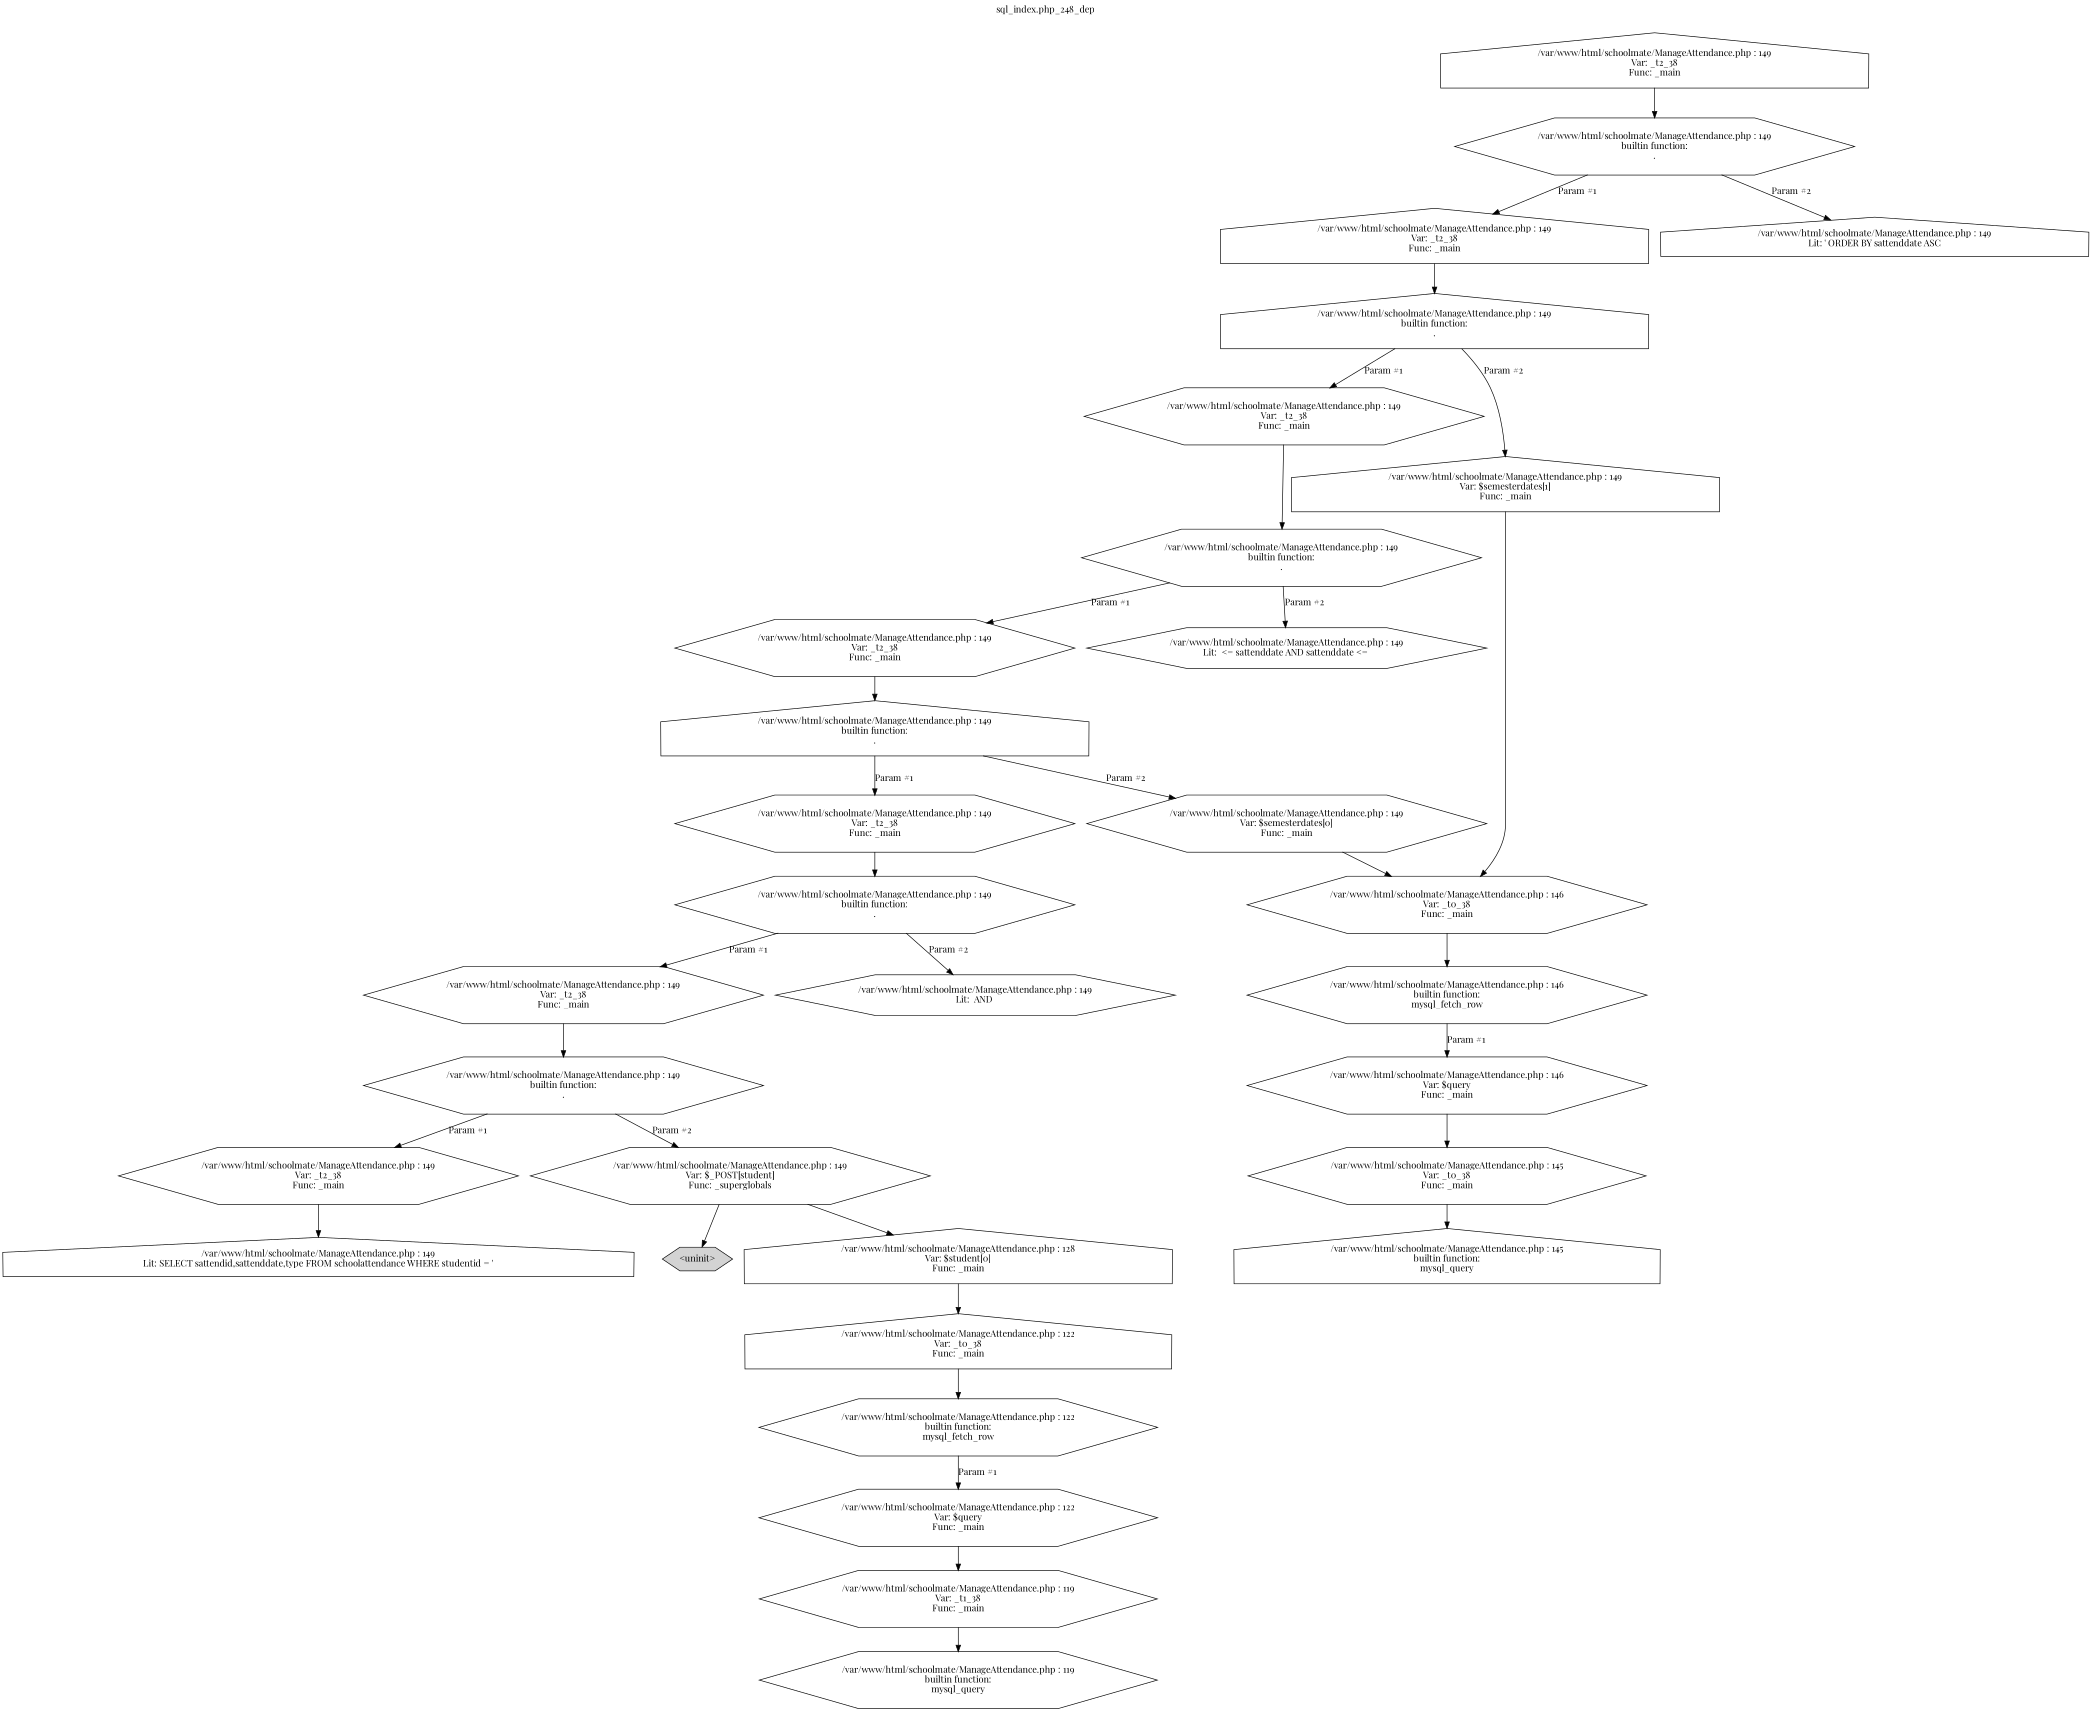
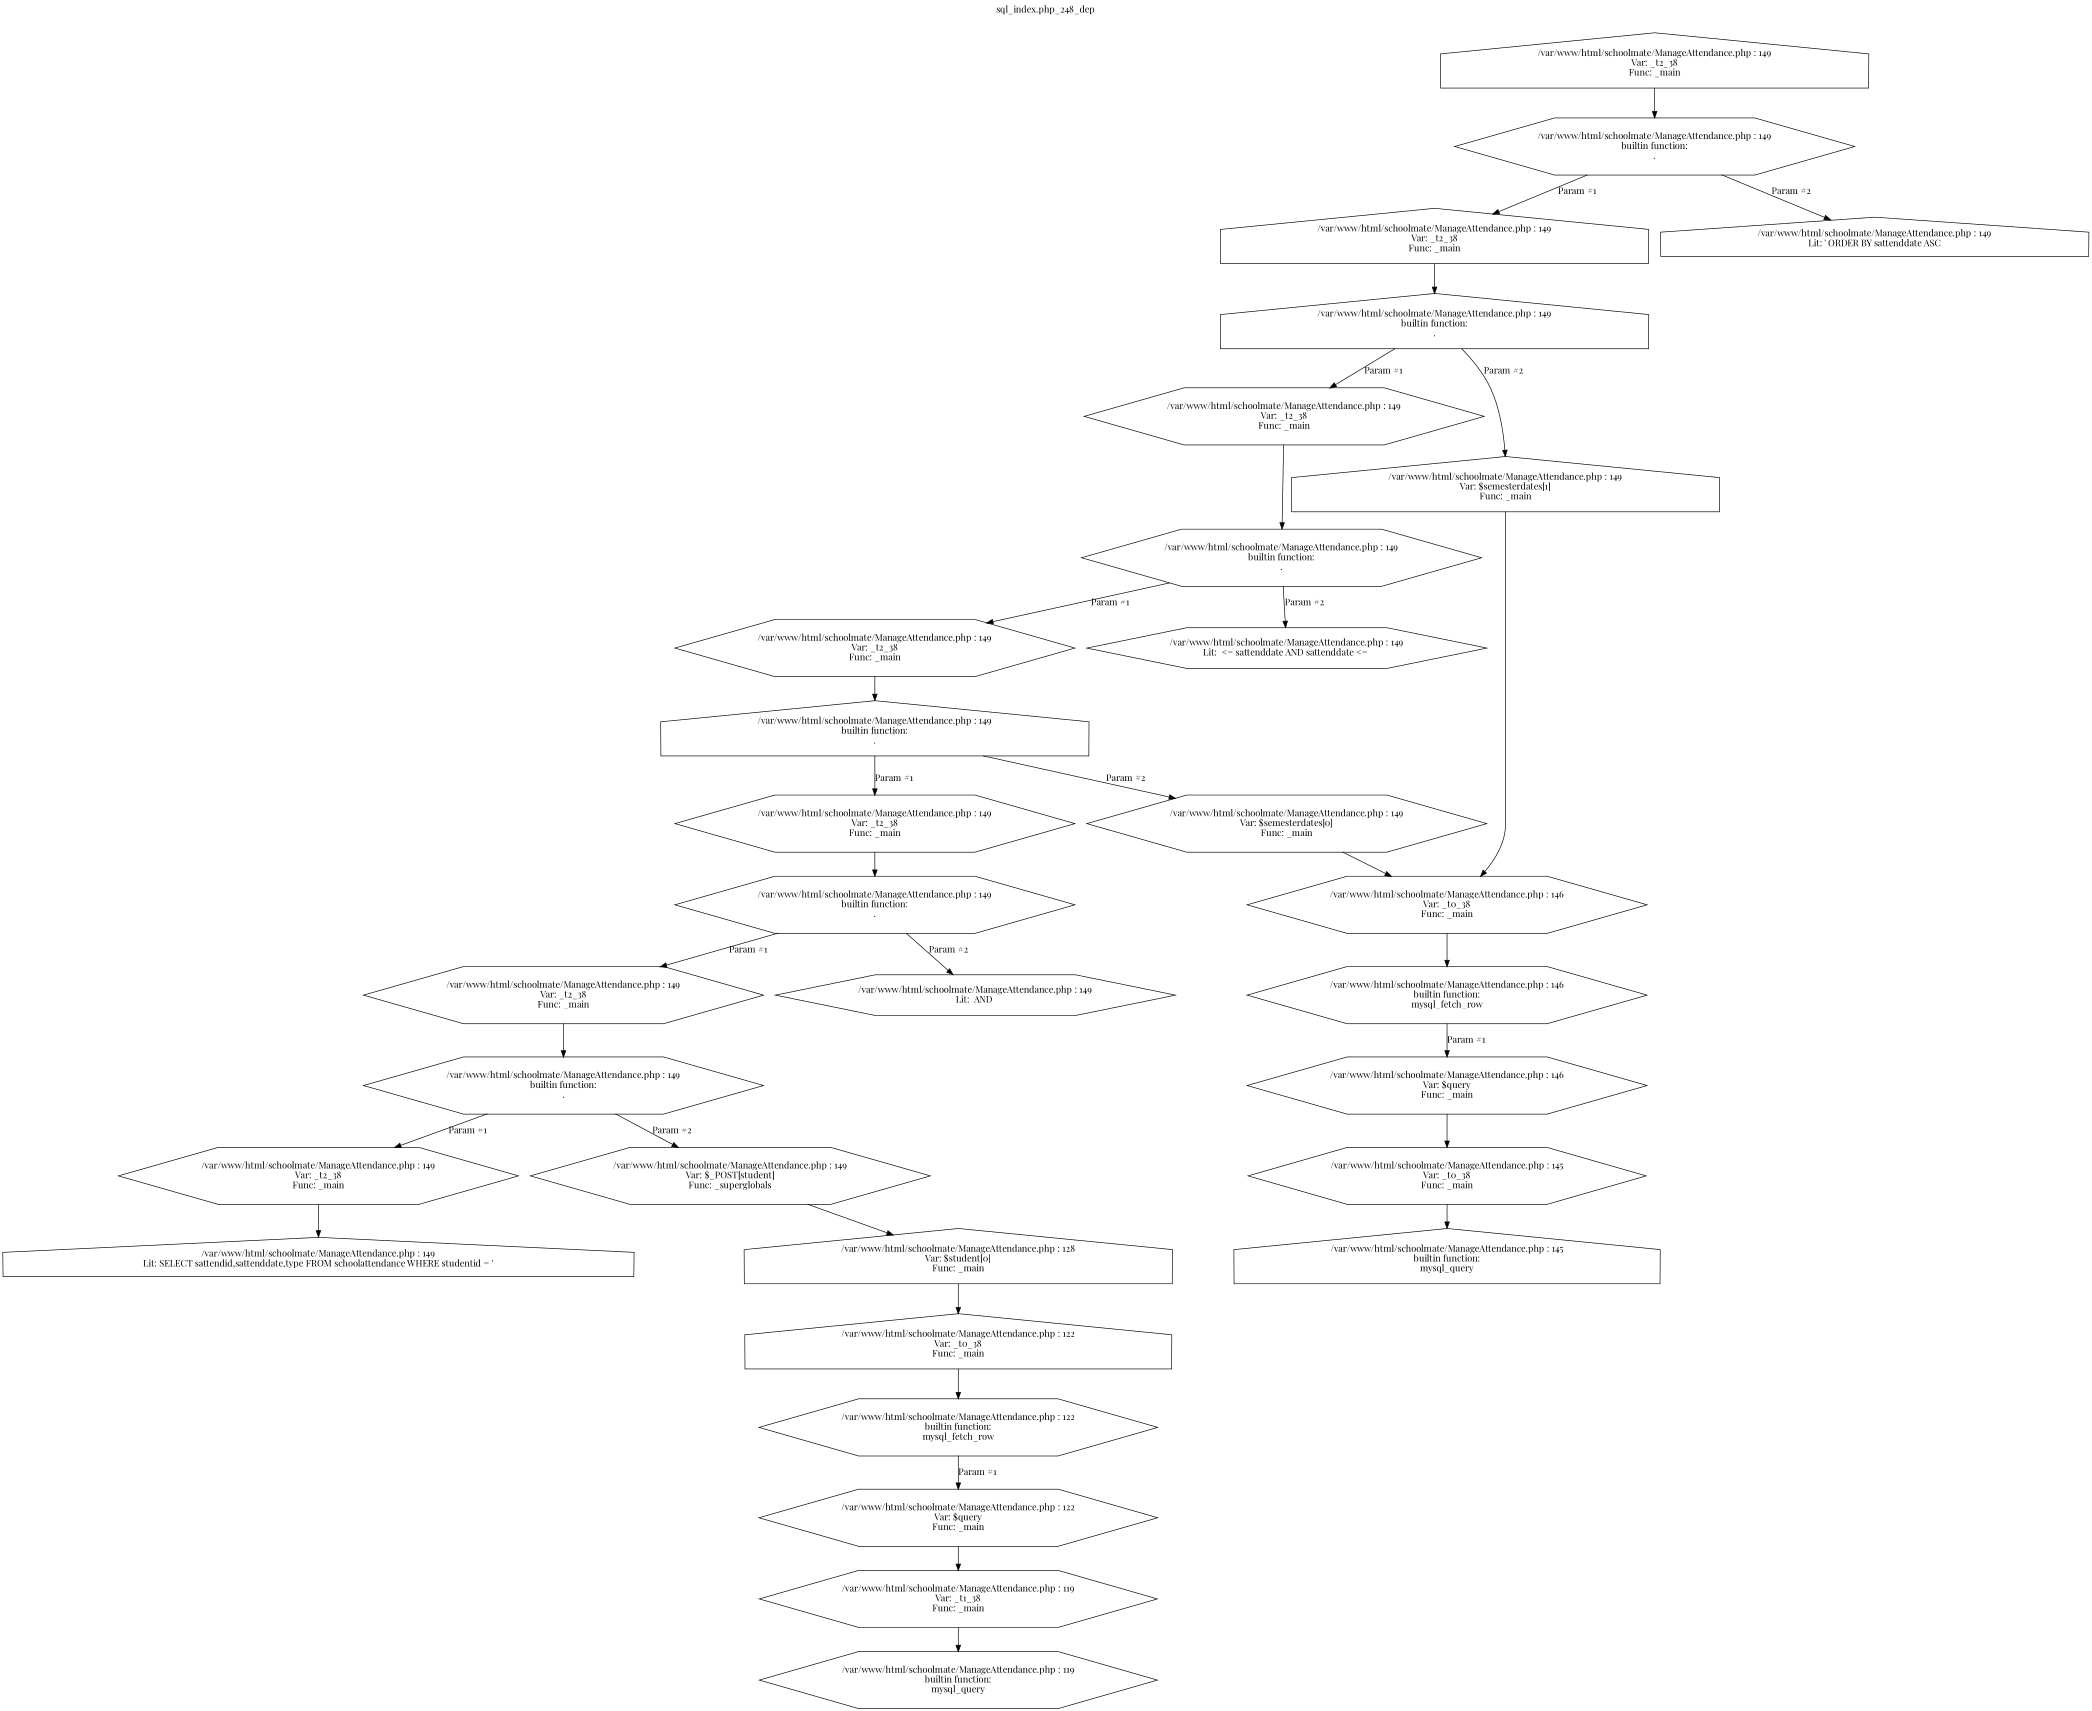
(697, 1259) -> none
